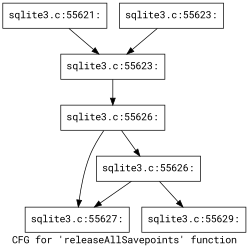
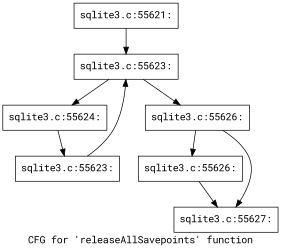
none -> (55, 118)
(194, 220) -> none
